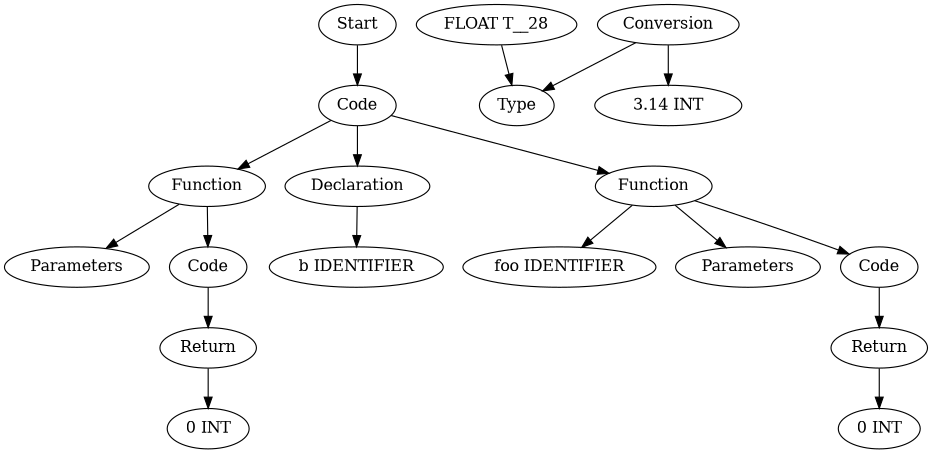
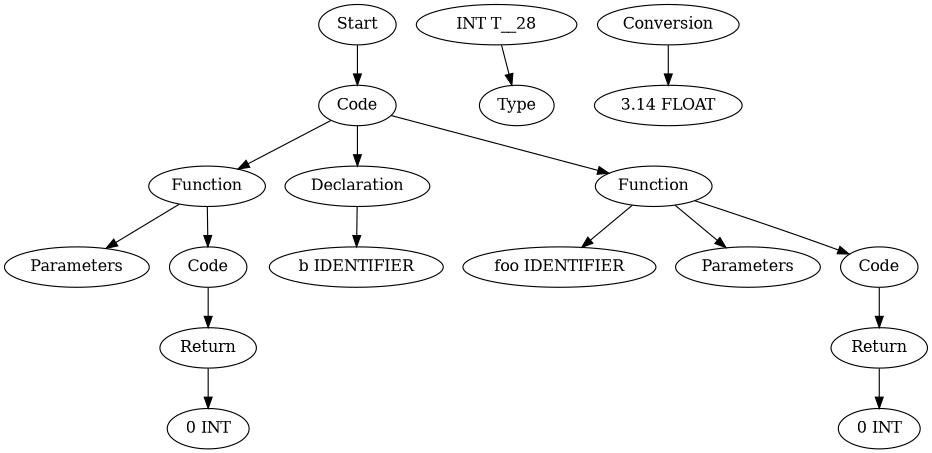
(497, 25) -> (497, 25)
(594, 64) -> none
(668, 105) -> (668, 105)
